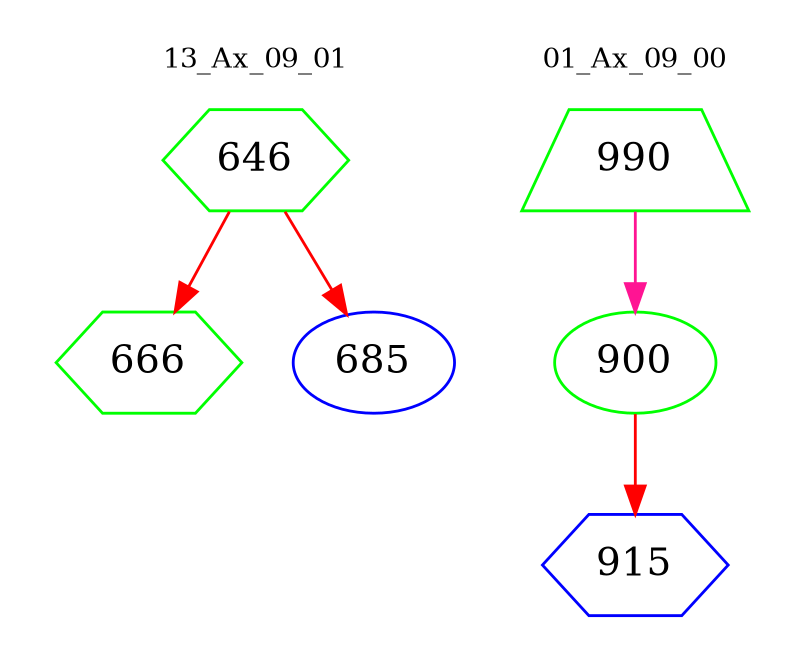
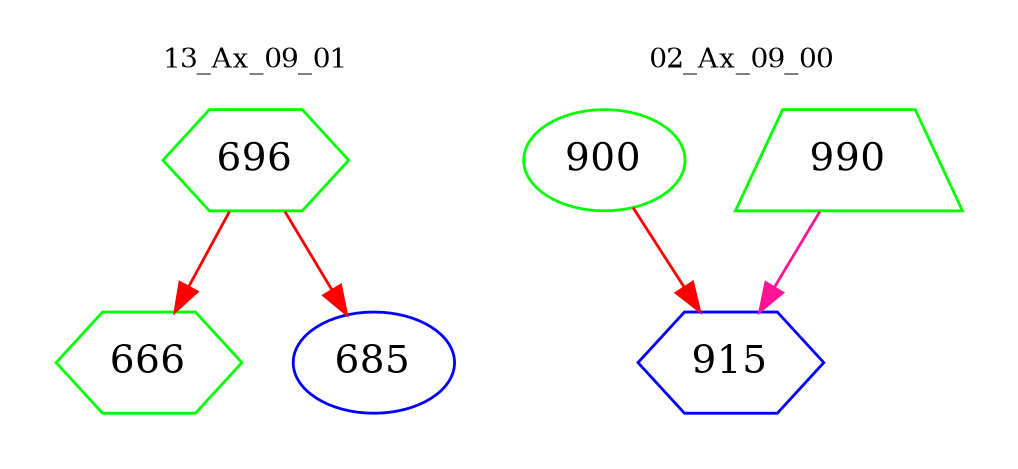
(635, 60) -> (742, 60)
(256, 160) -> (256, 160)
(635, 248) -> (797, 250)
